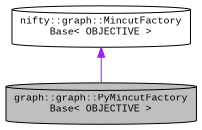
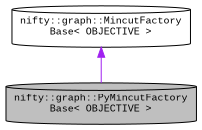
(101, 104) -> (101, 104)
